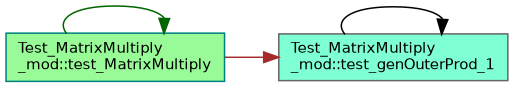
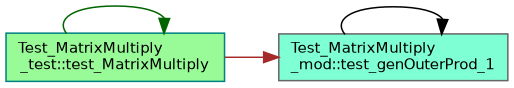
(115, 57) -> (115, 57)
